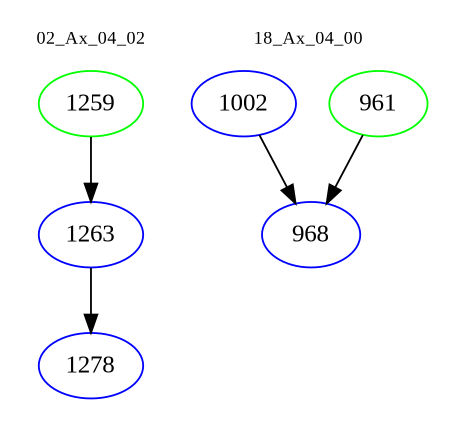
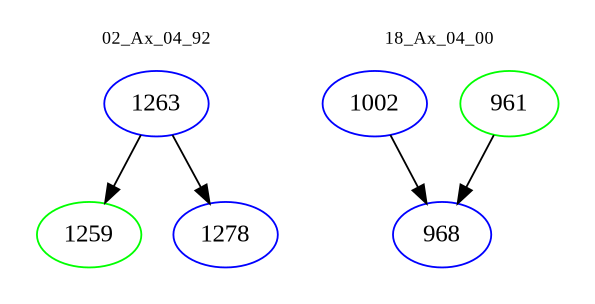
(92, 39) -> (157, 39)
(91, 160) -> (127, 161)
